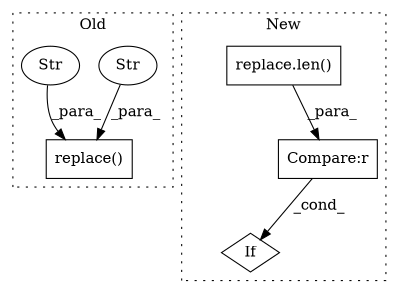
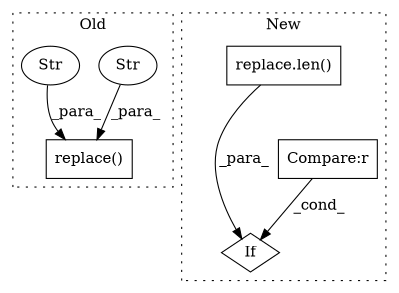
(303, 107) -> (216, 152)
